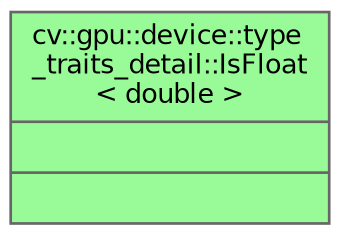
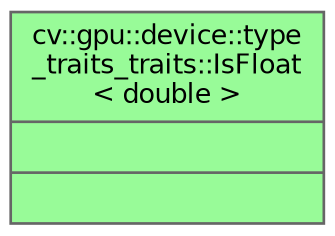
(170, 66) -> (167, 66)
